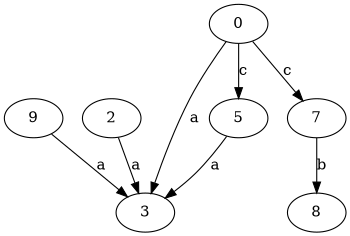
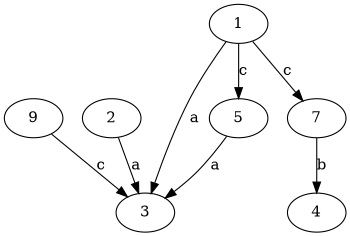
(239, 24) -> (239, 24)
(101, 165) -> (101, 165)
(317, 213) -> (317, 213)
